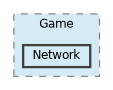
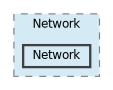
(57, 25) -> (57, 25)
